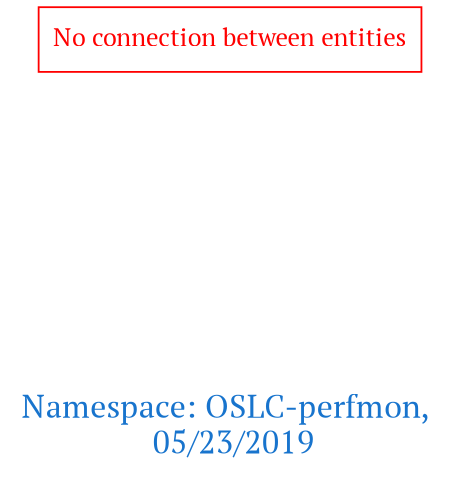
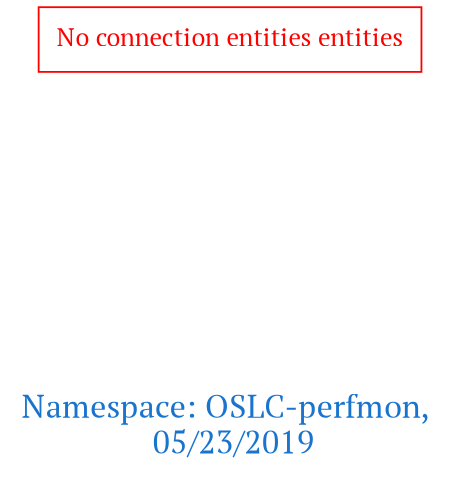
(230, 40) -> (230, 40)
